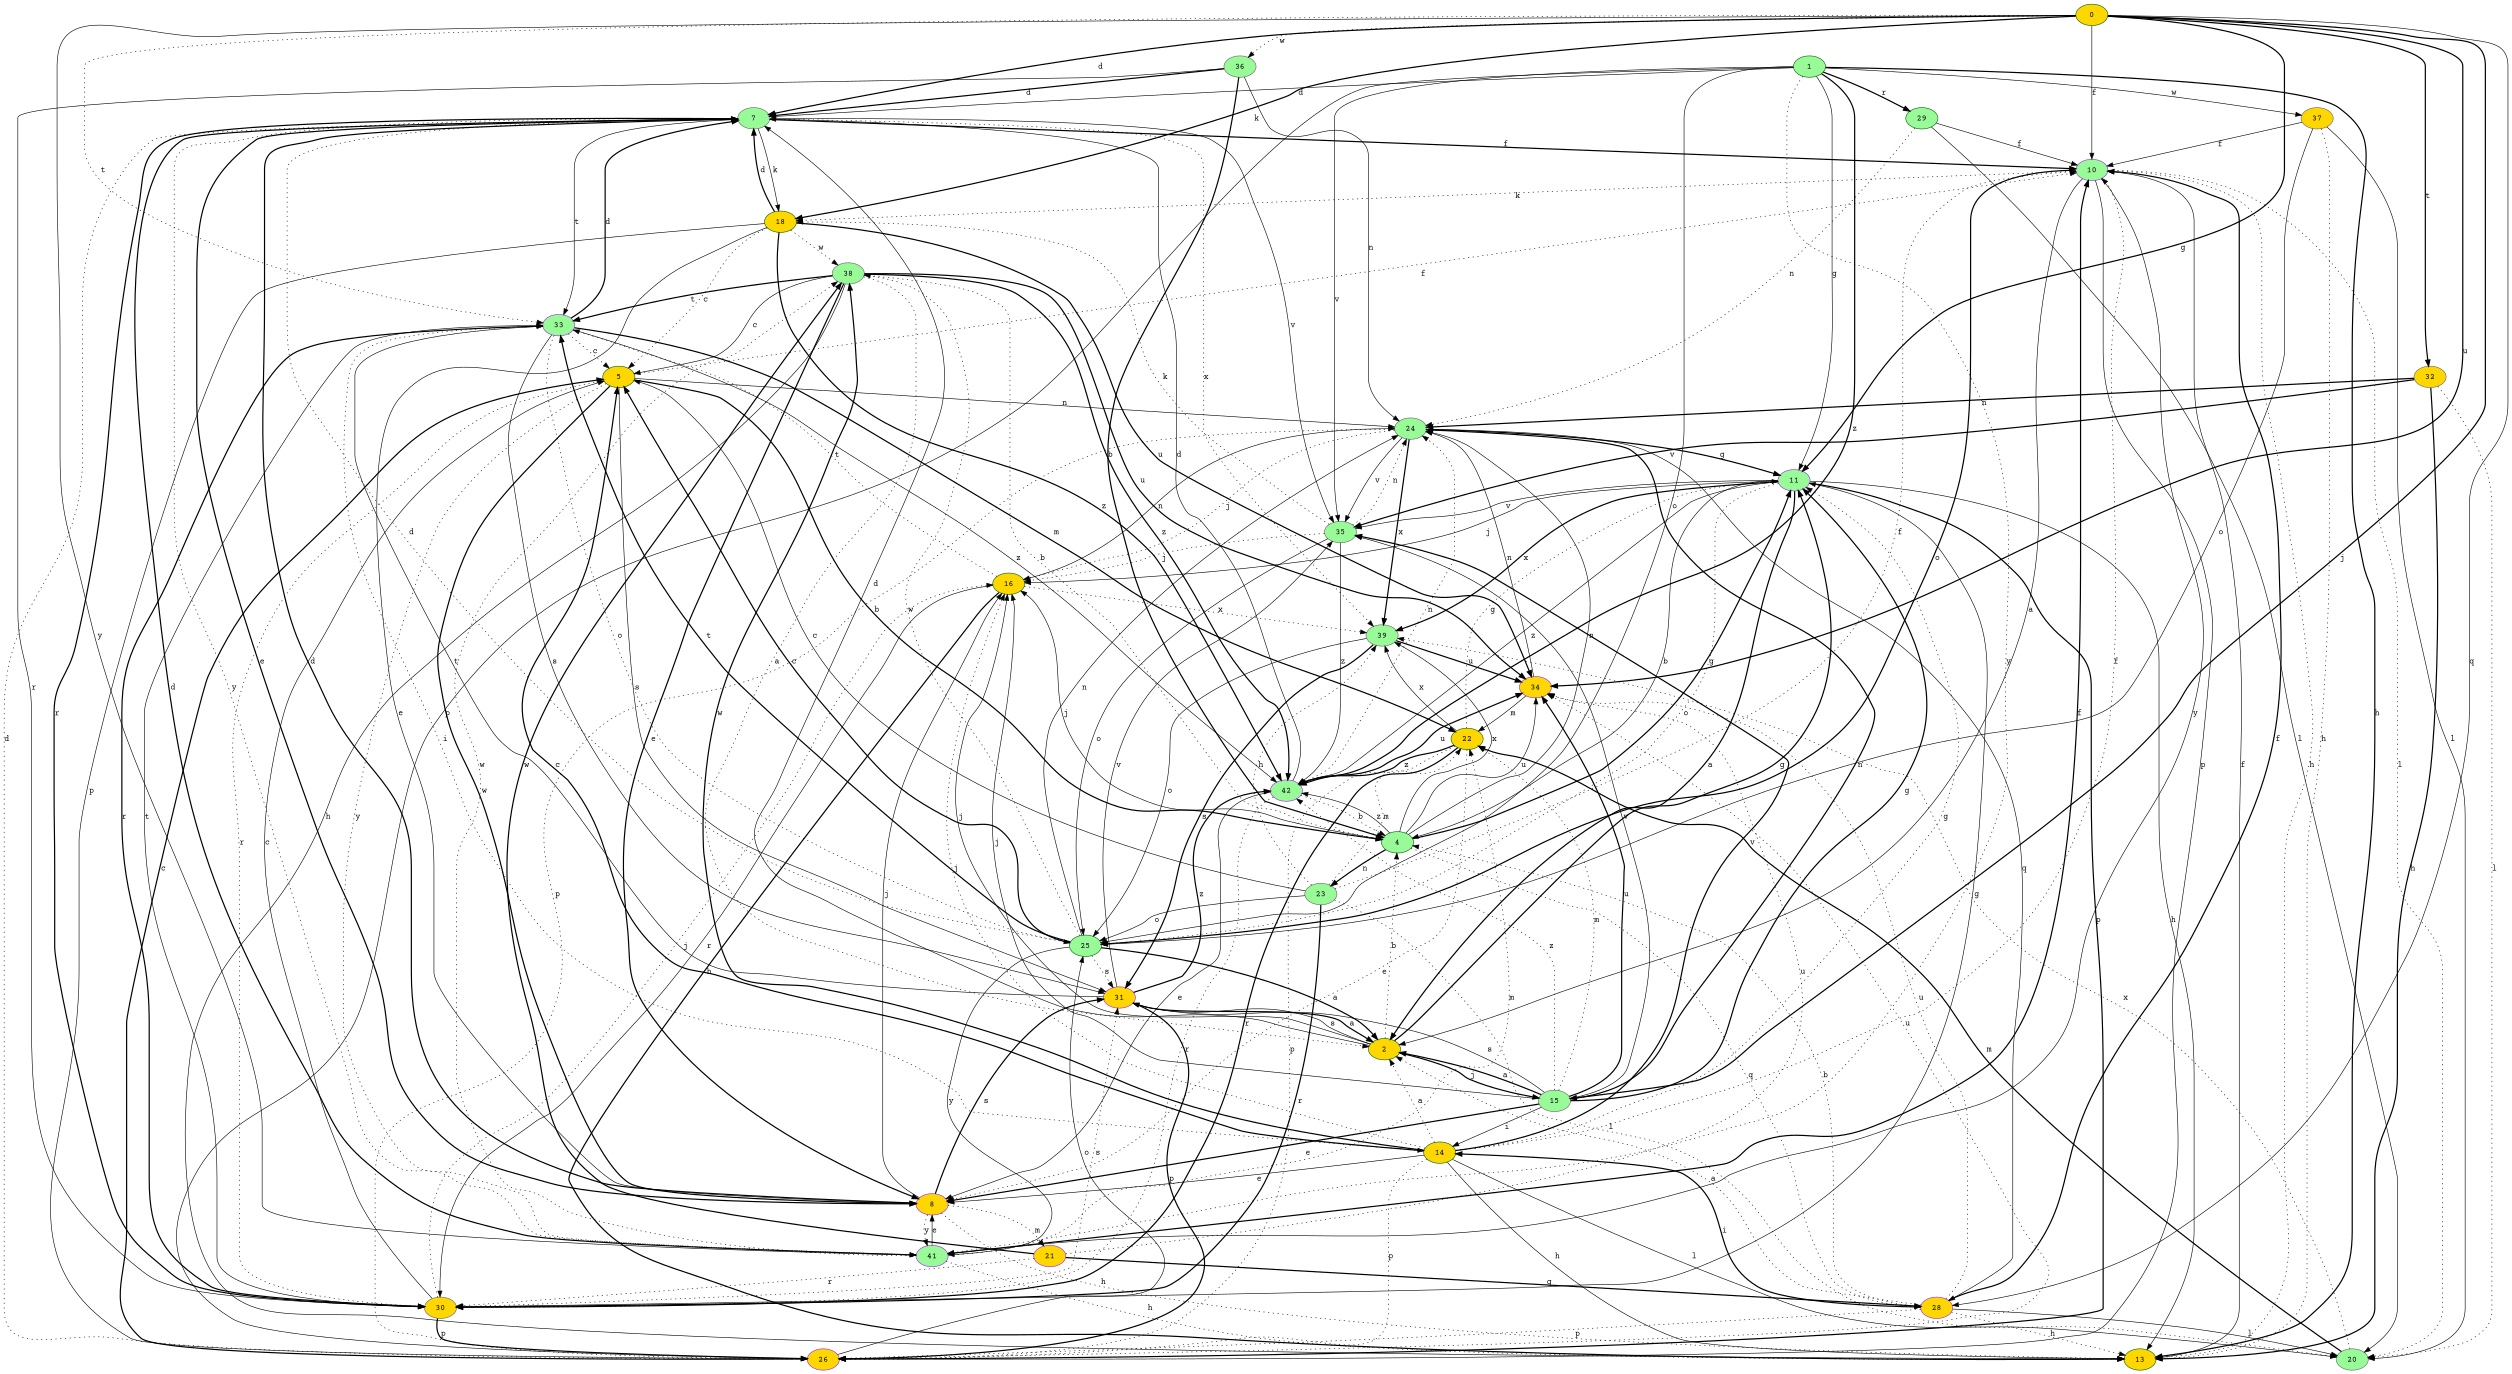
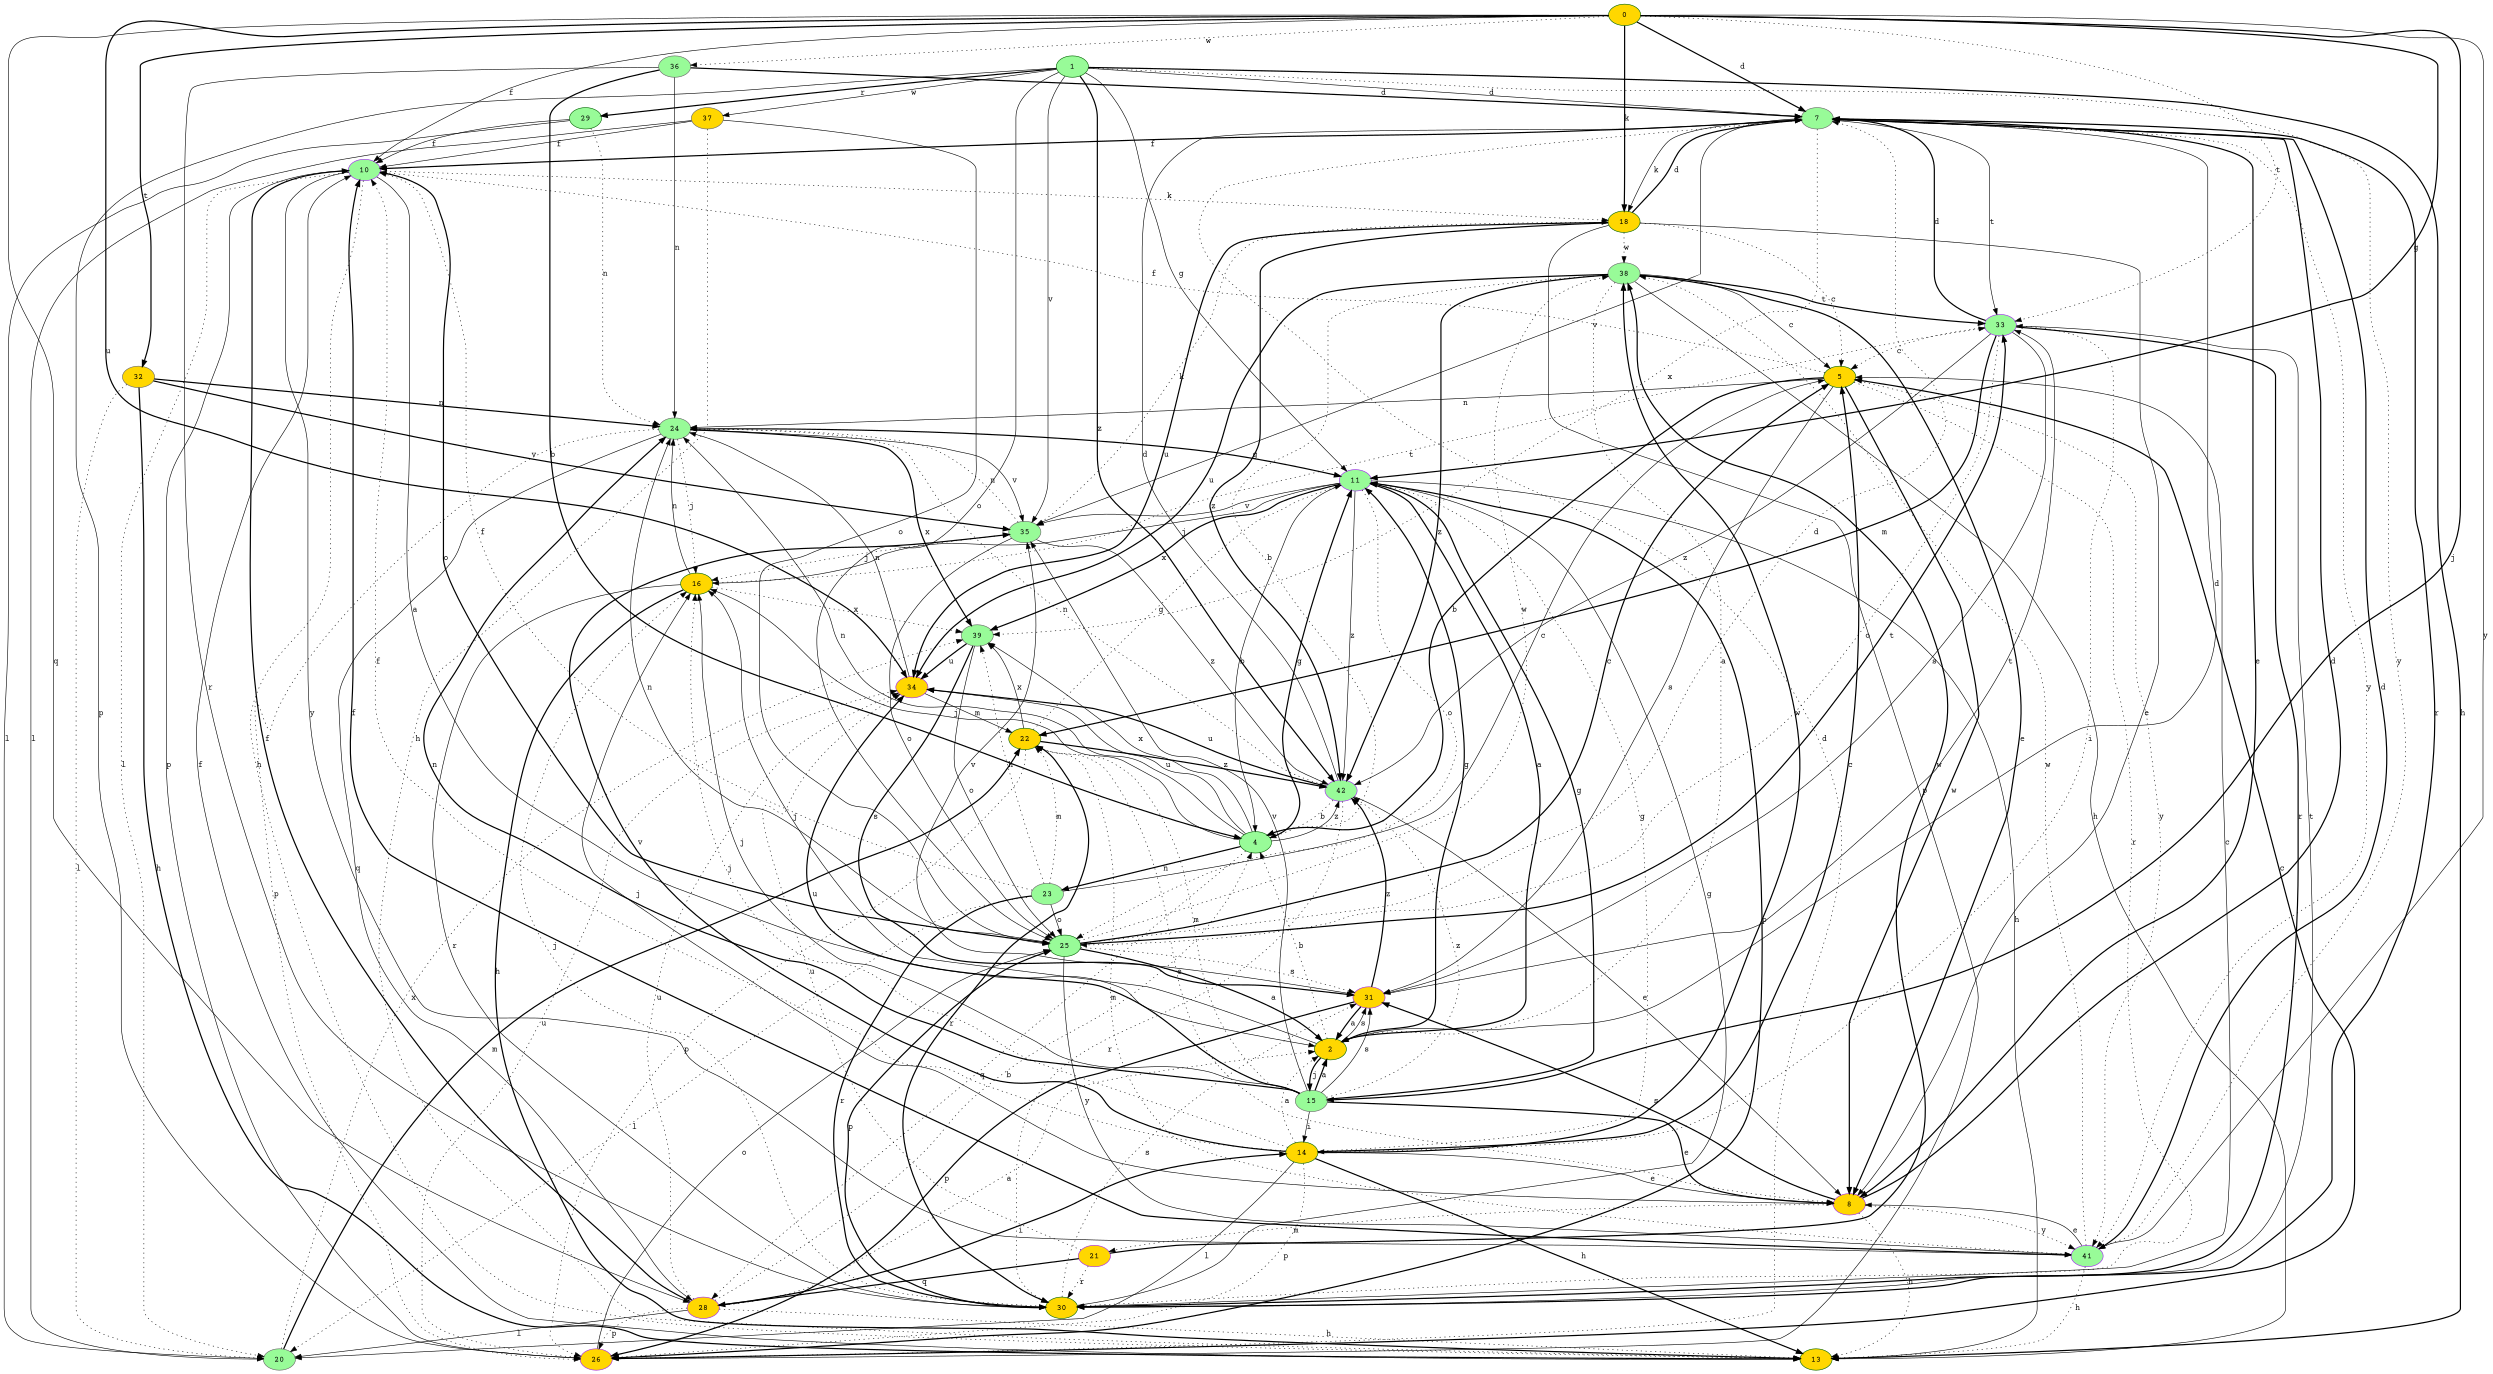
(440, 1308) -> (1062, 1308)
(1662, 1331) -> (1556, 1255)
(610, 1353) -> (848, 1154)
